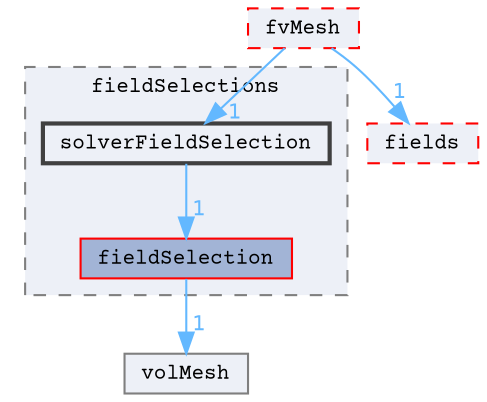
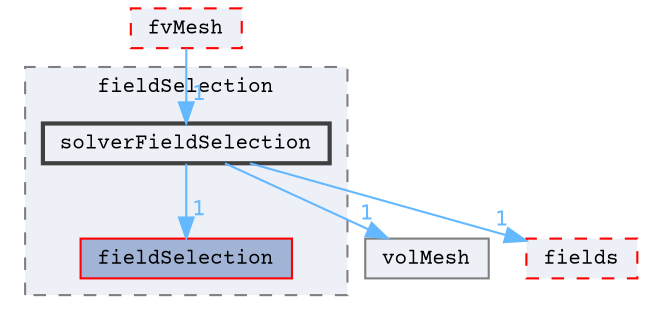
(365, 75) -> (378, 199)
(186, 87) -> (186, 87)
(186, 308) -> (297, 196)
